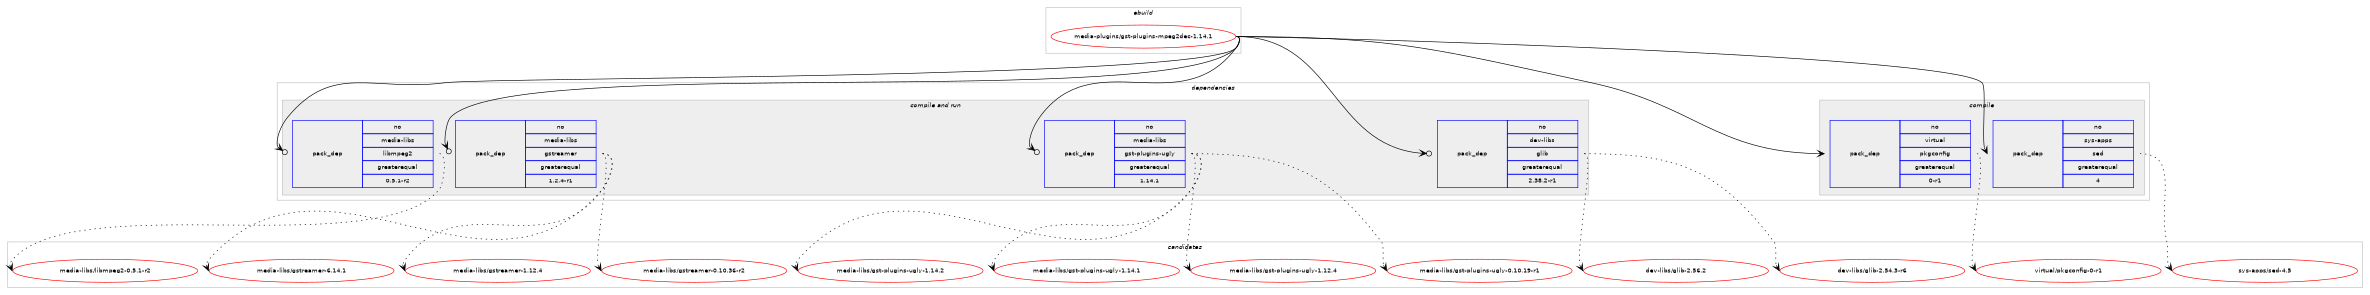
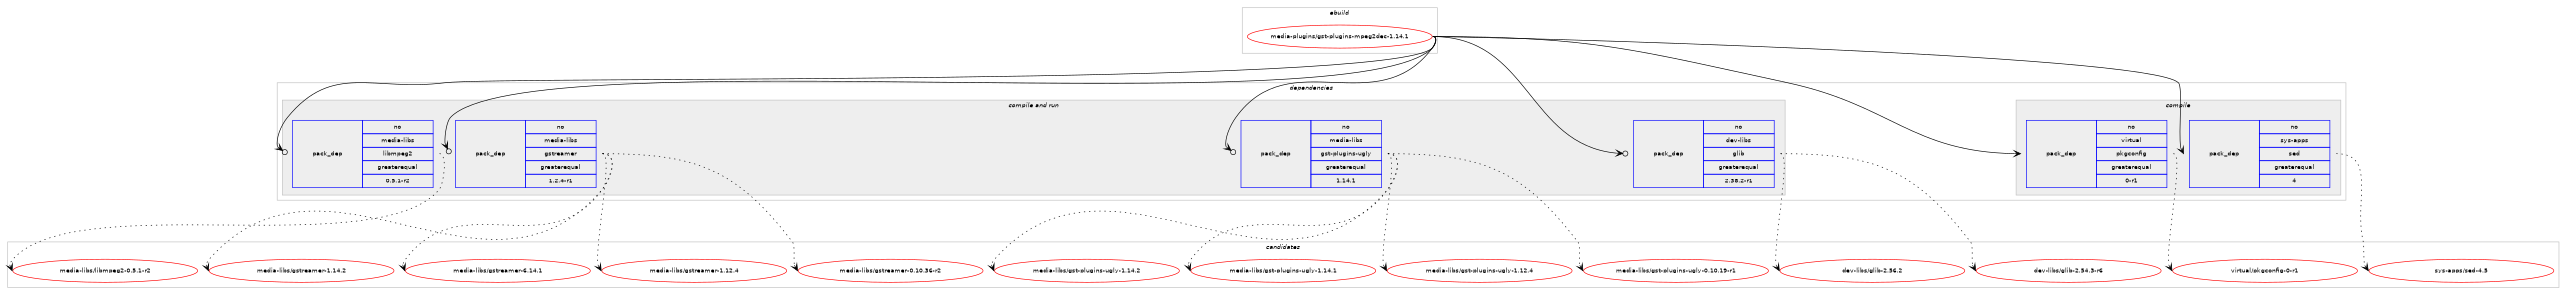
none -> (302, 271)
